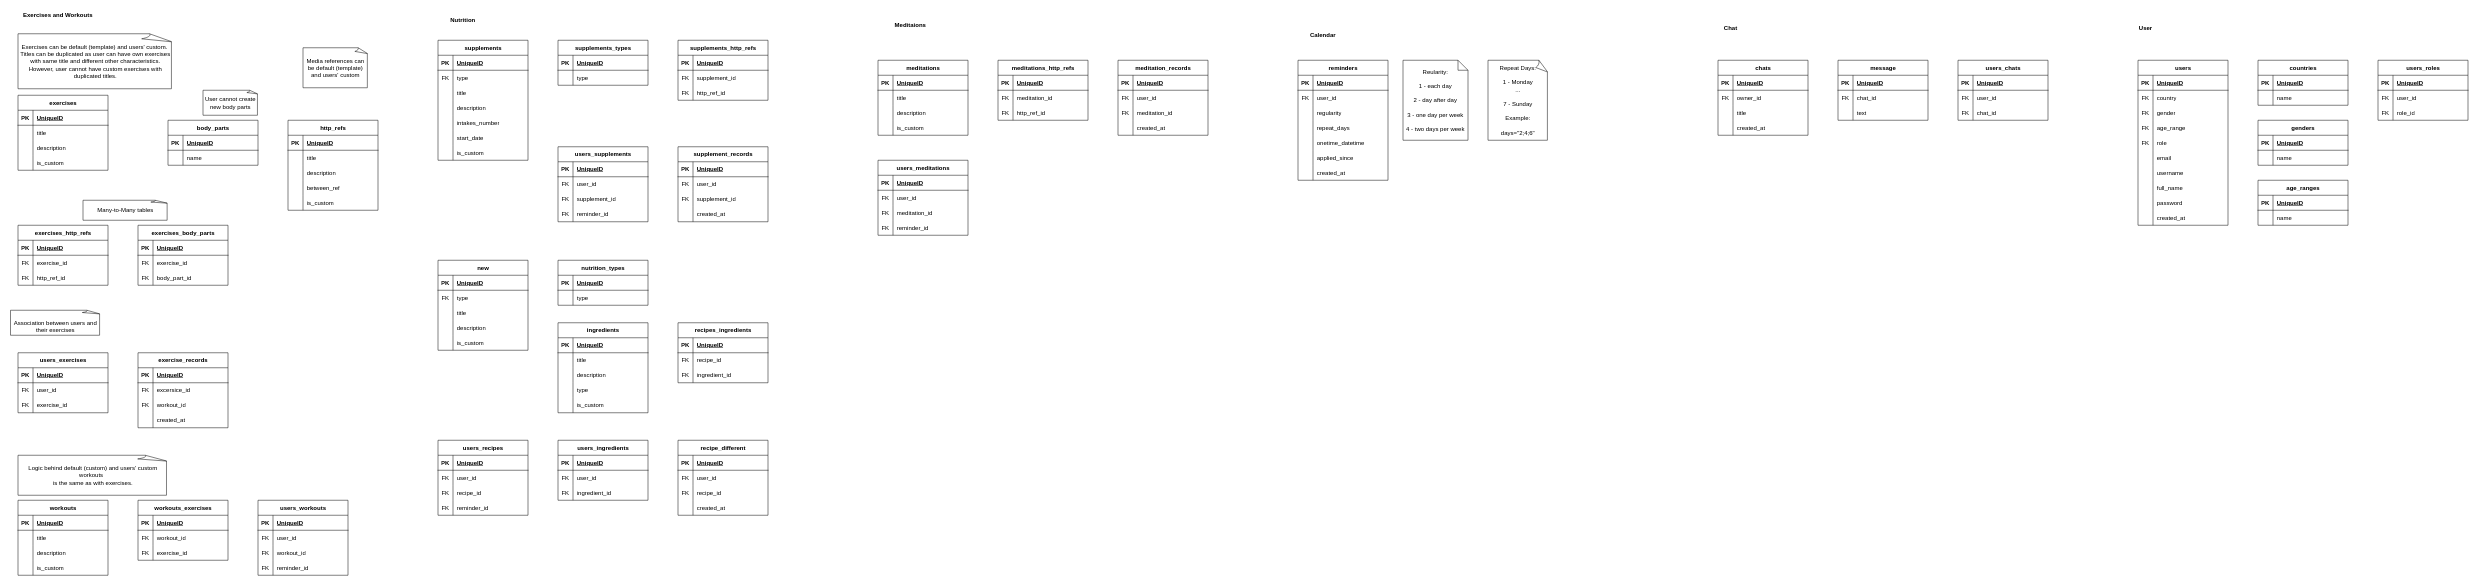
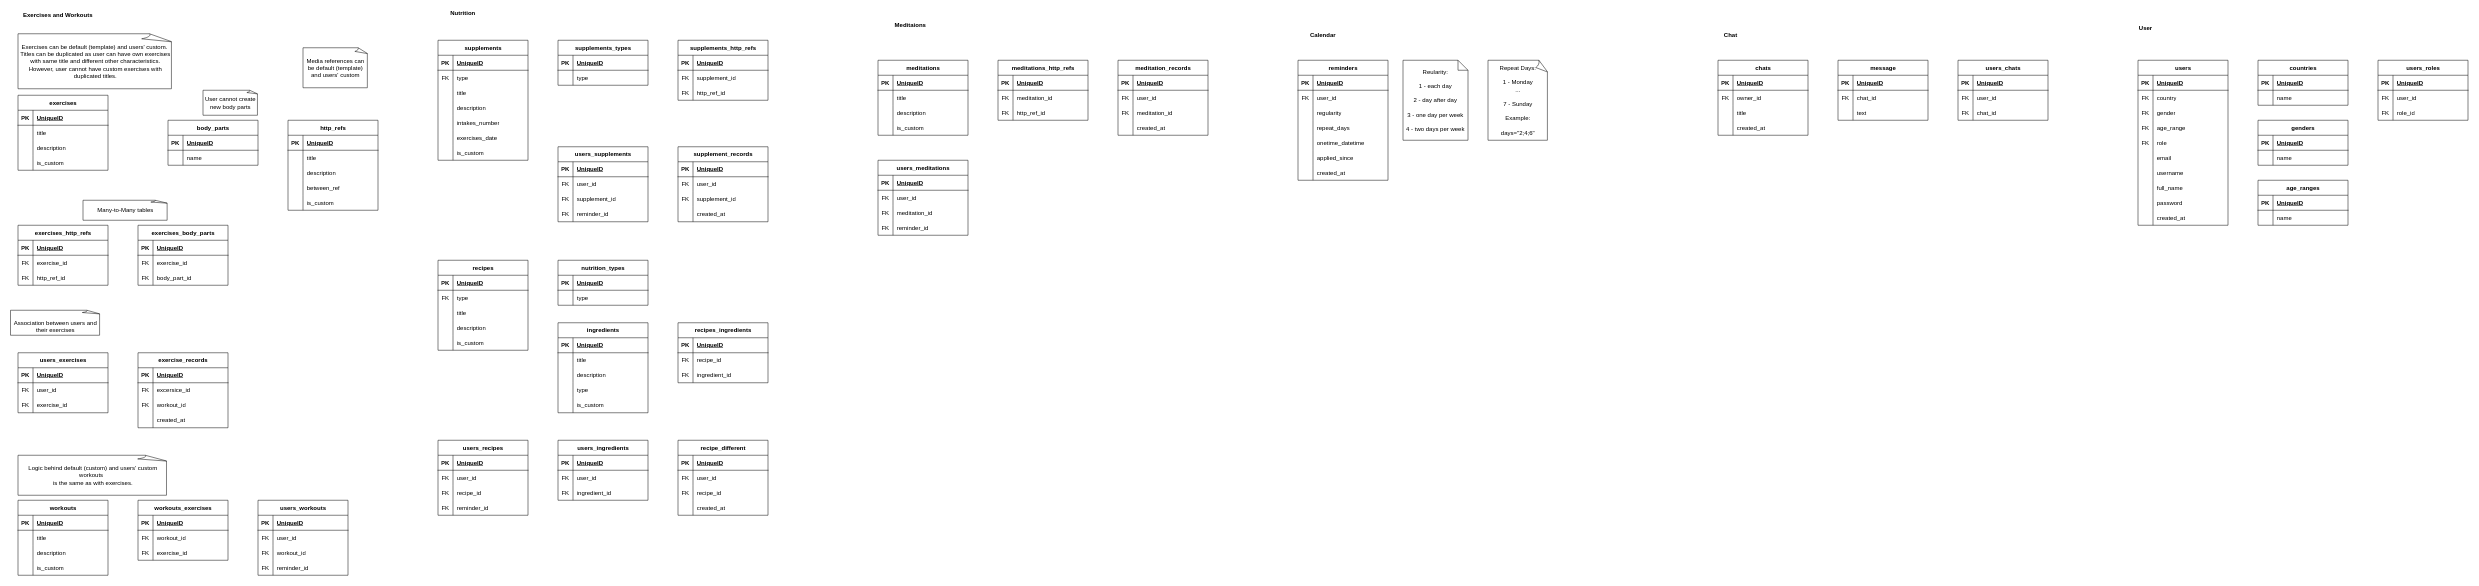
(463, 20) -> (463, 13)
(1730, 28) -> (1730, 35)
(474, 138) -> (479, 138)
(483, 268) -> (483, 268)
